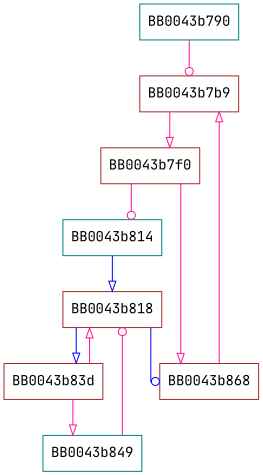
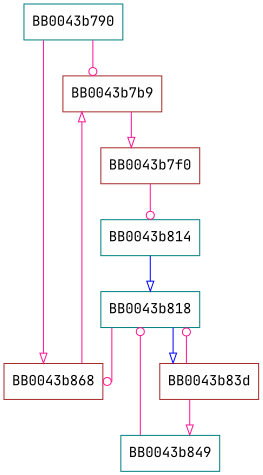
(181, 269) -> (43, 197)
(112, 310) -> (150, 310)
(90, 351) -> (186, 350)
(151, 355) -> (112, 355)
